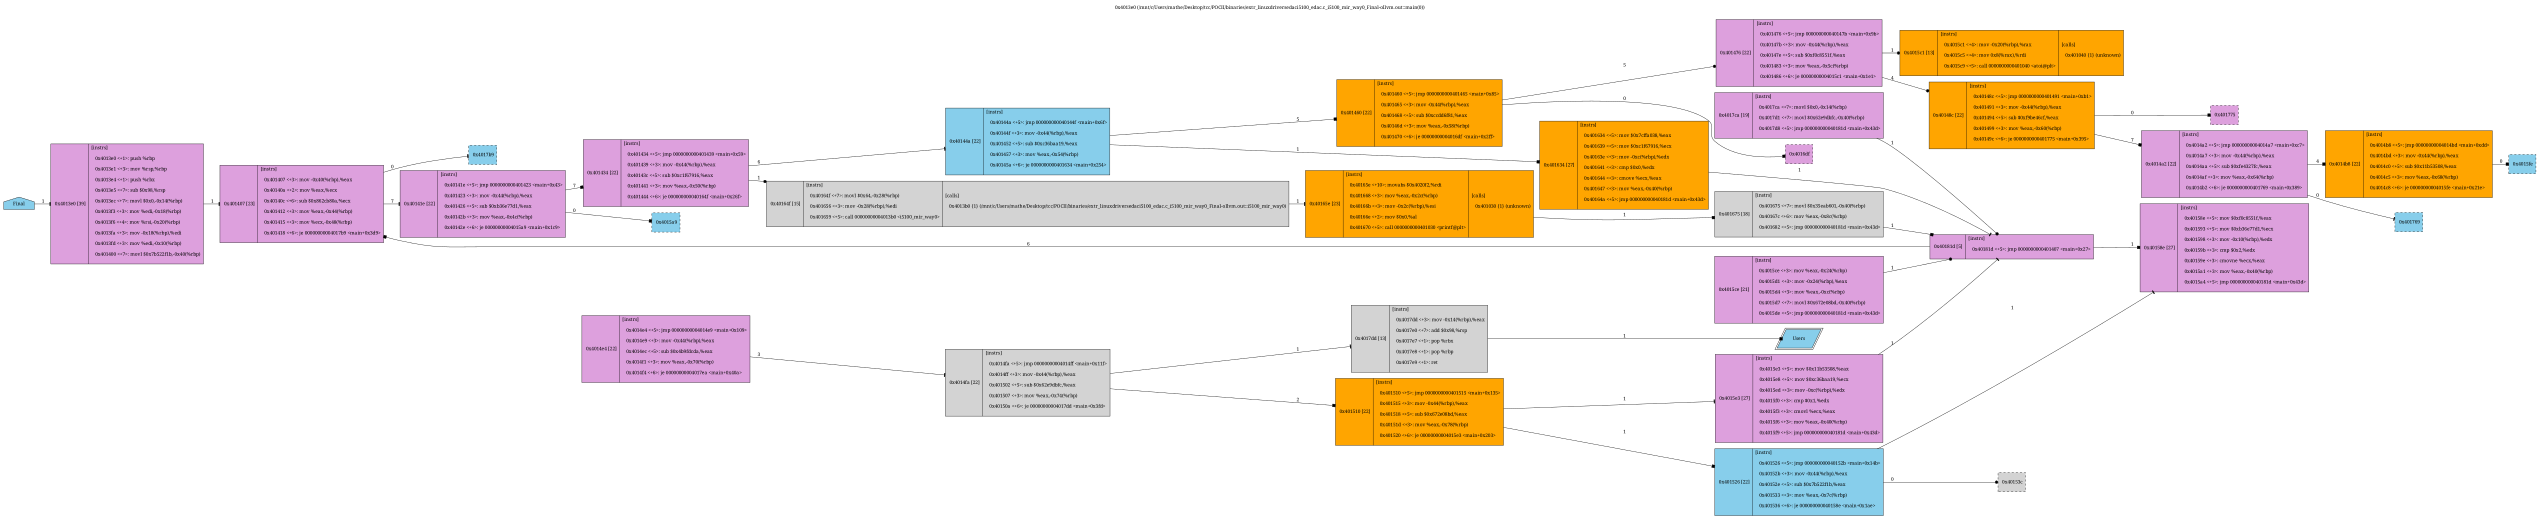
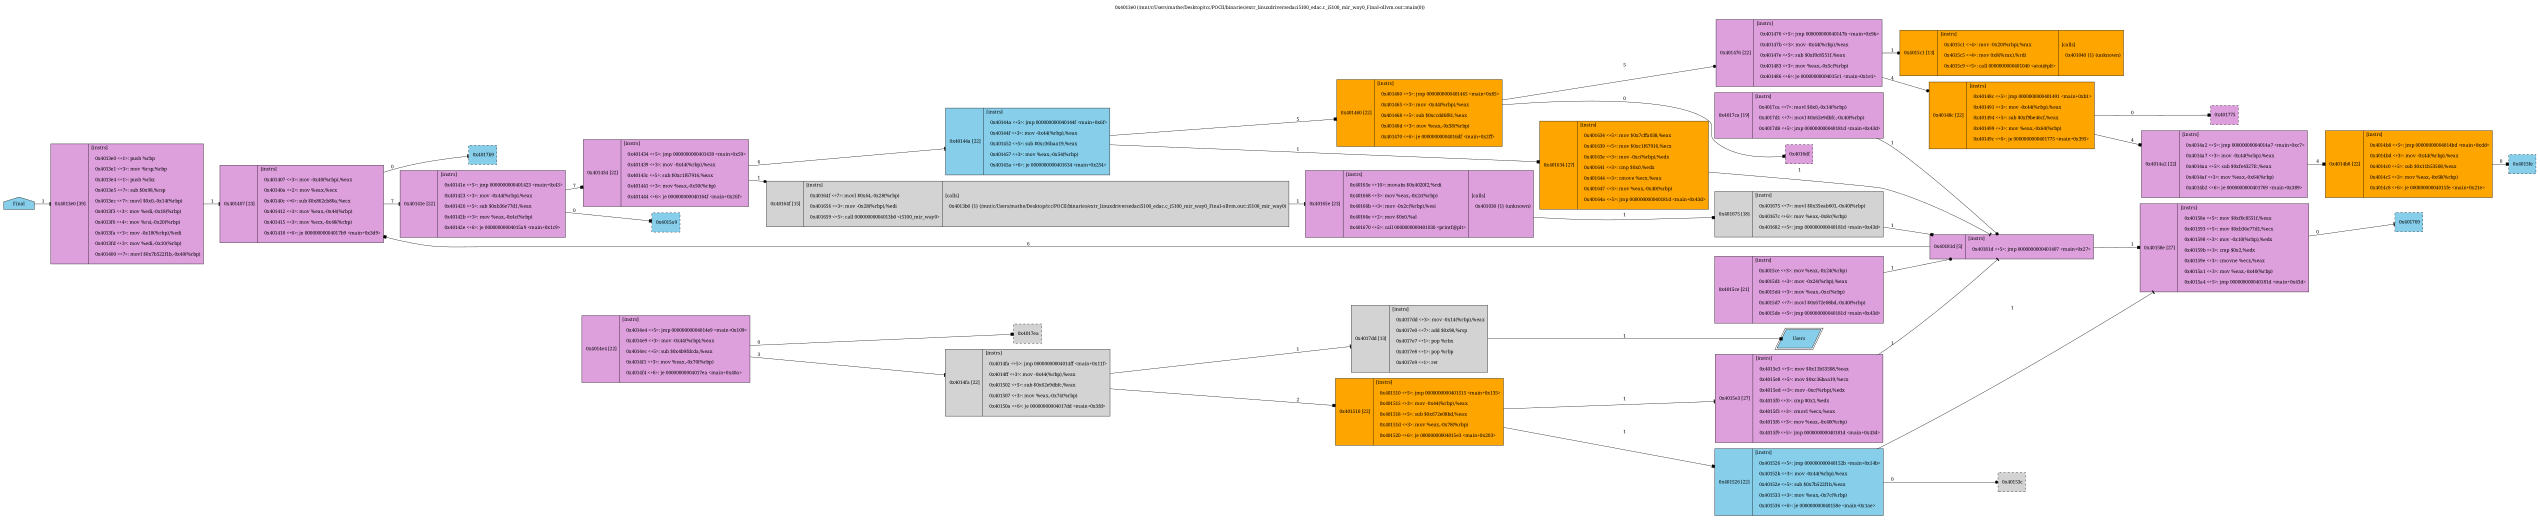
(2132, 140) -> (2132, 140)
(1419, 204) -> (1419, 204)
(2350, 208) -> (2351, 230)
none -> (1028, 334)
